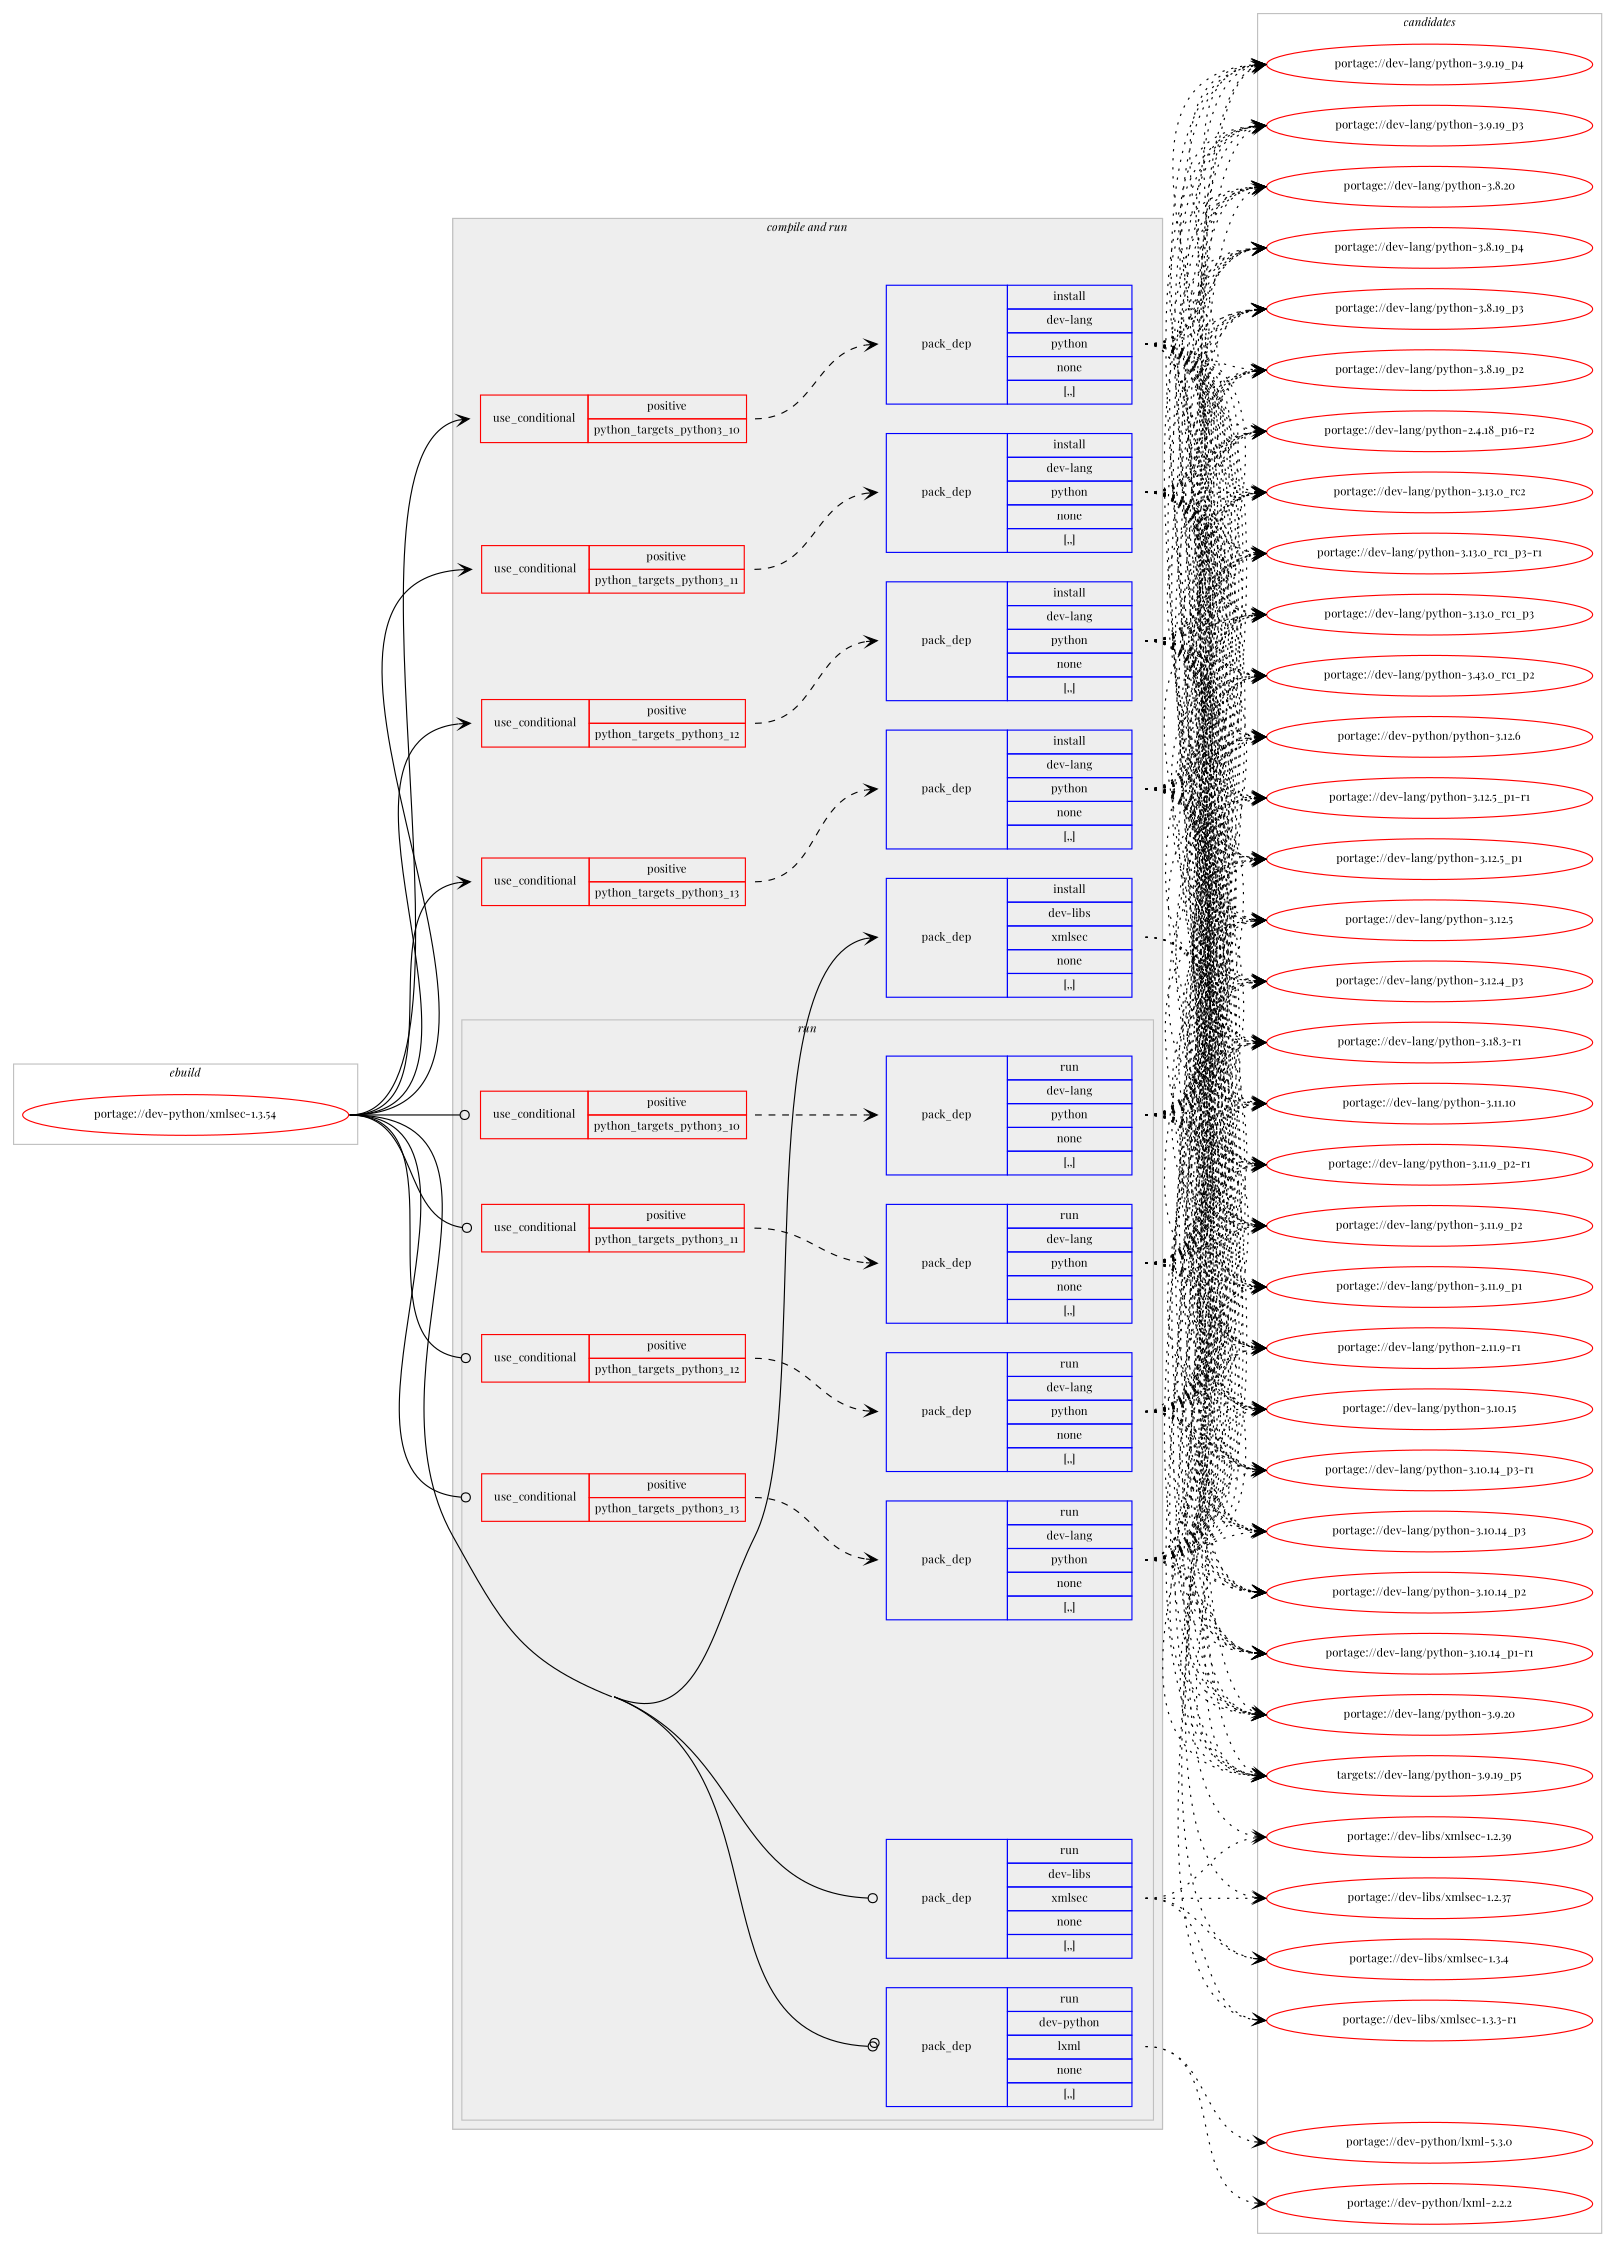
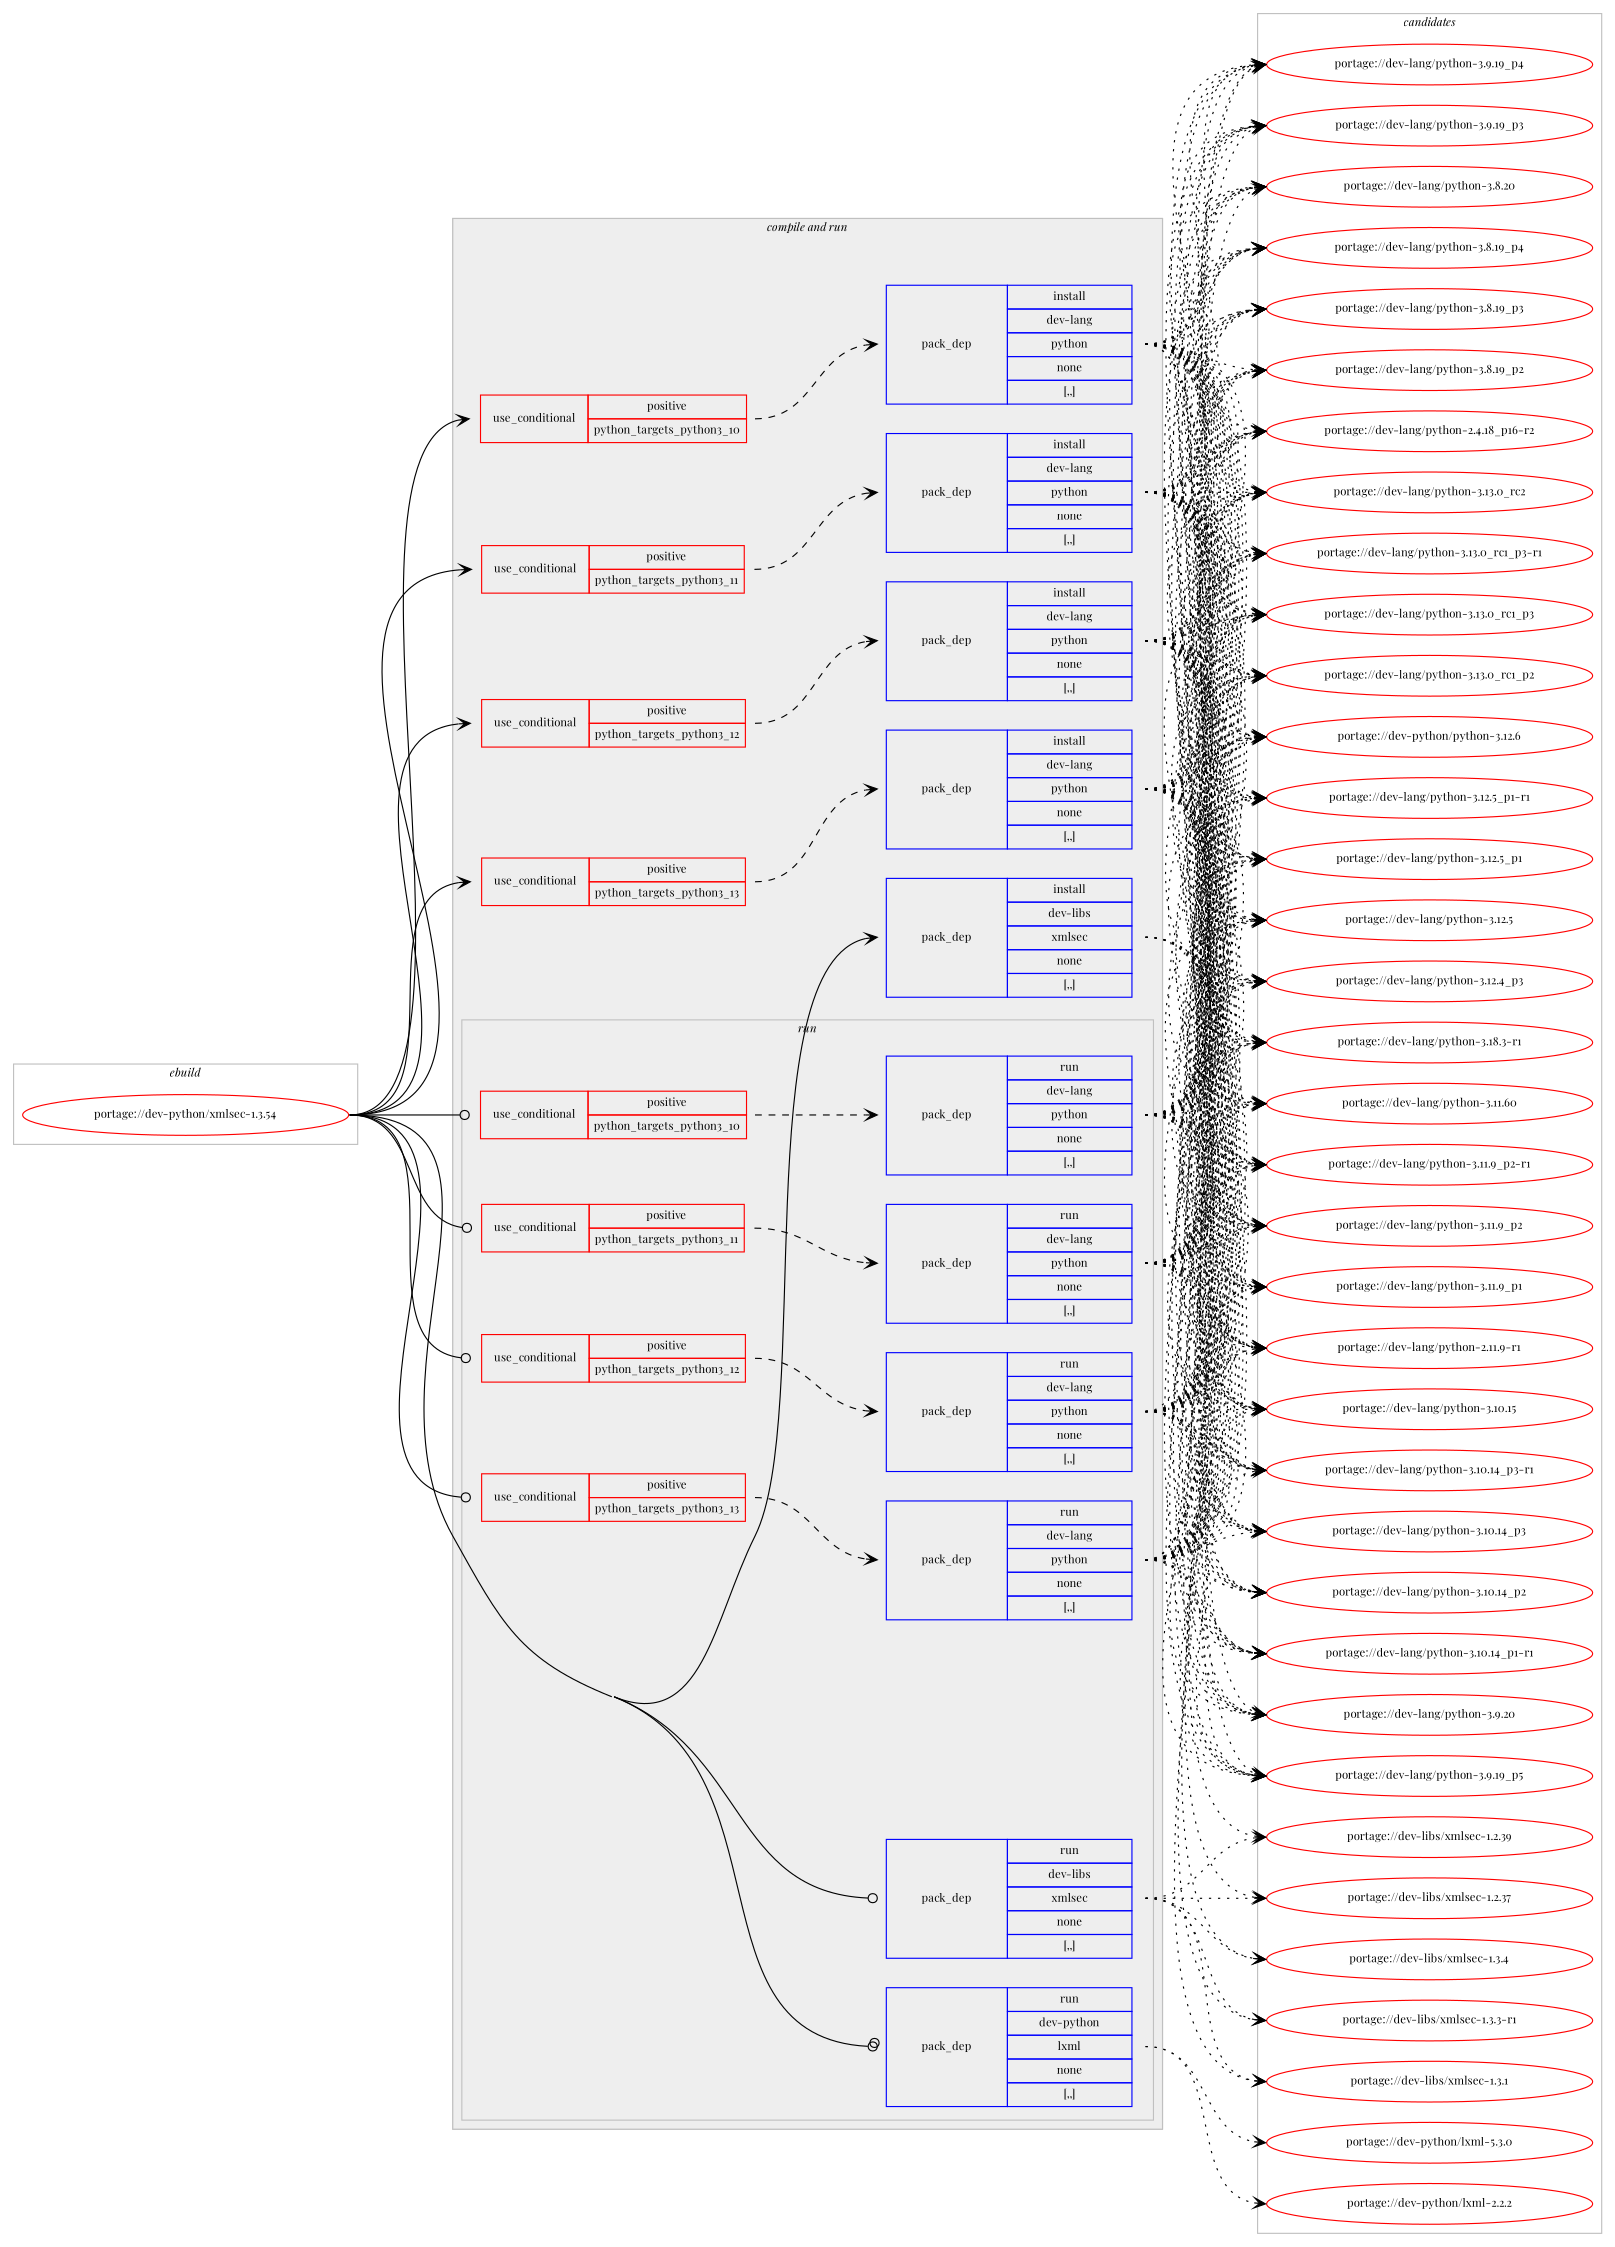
(1430, 676) -> (1430, 676)
(1430, 1104) -> (1430, 1104)
(1430, 1776) -> (1430, 1776)
none -> (1430, 2082)
